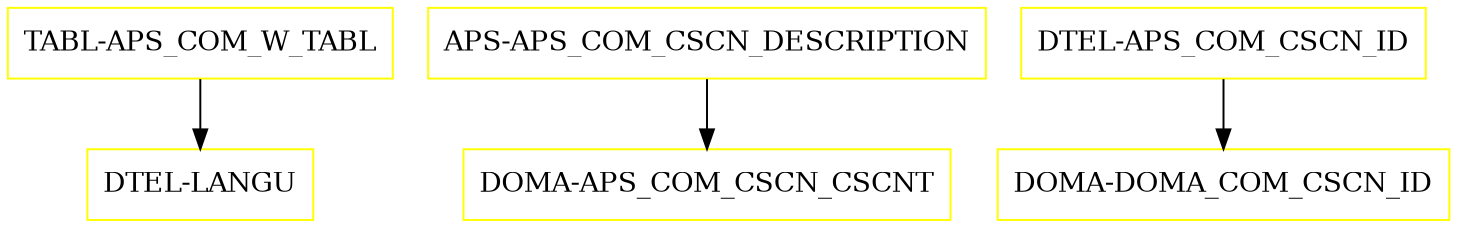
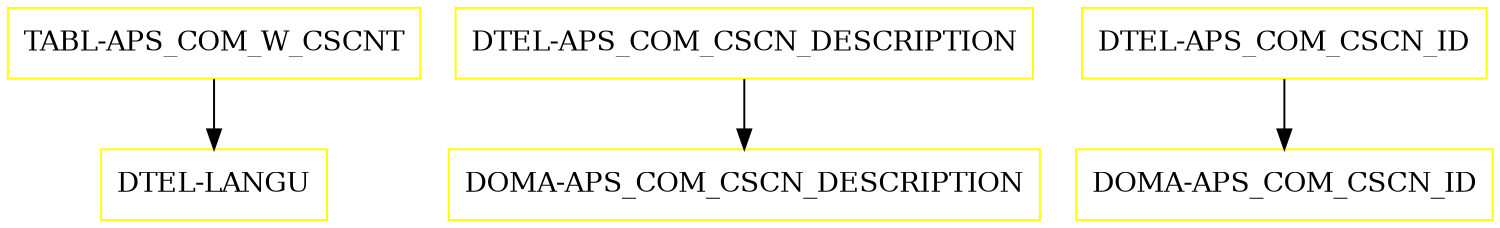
(200, 43) -> (214, 43)
(707, 43) -> (744, 43)
(707, 185) -> (744, 185)
(1224, 185) -> (1284, 185)
